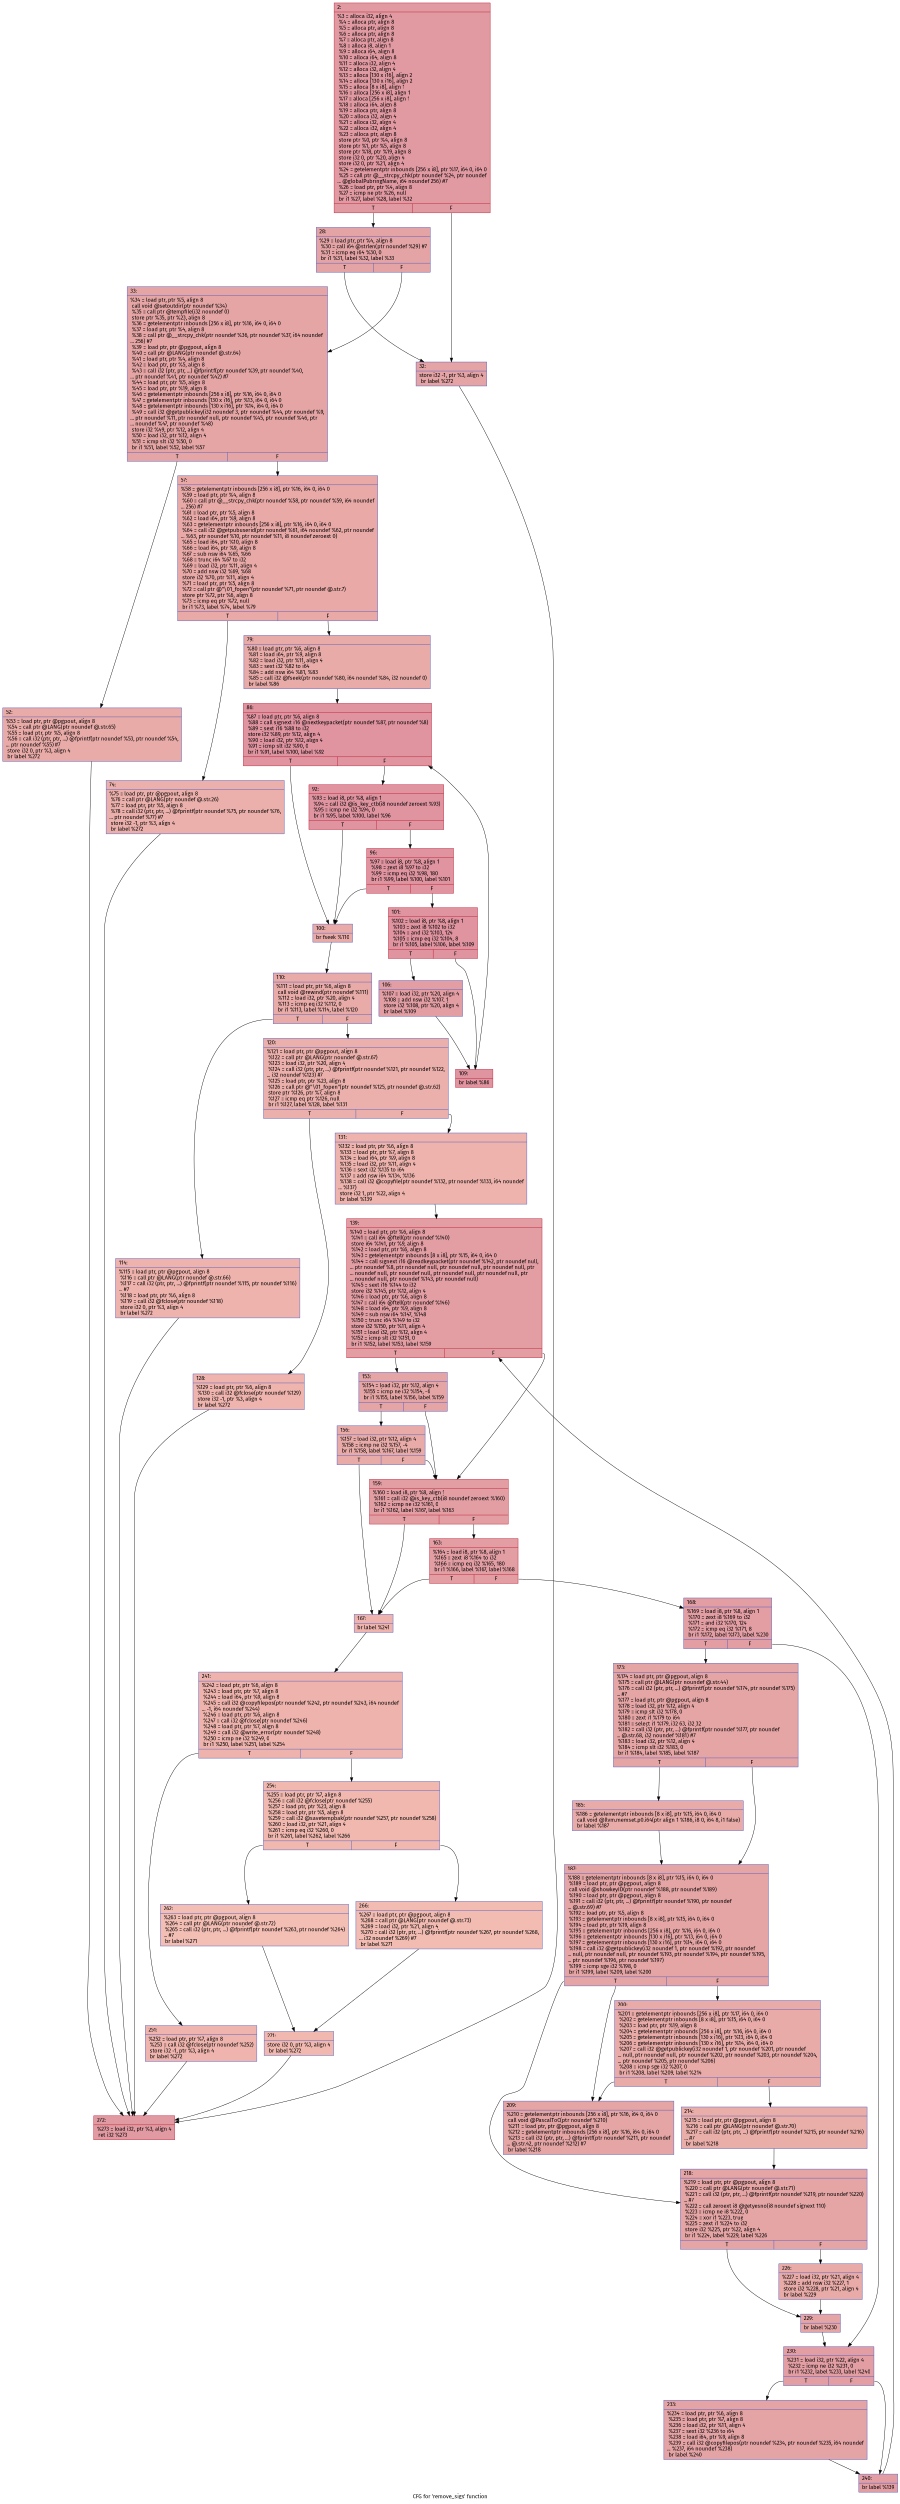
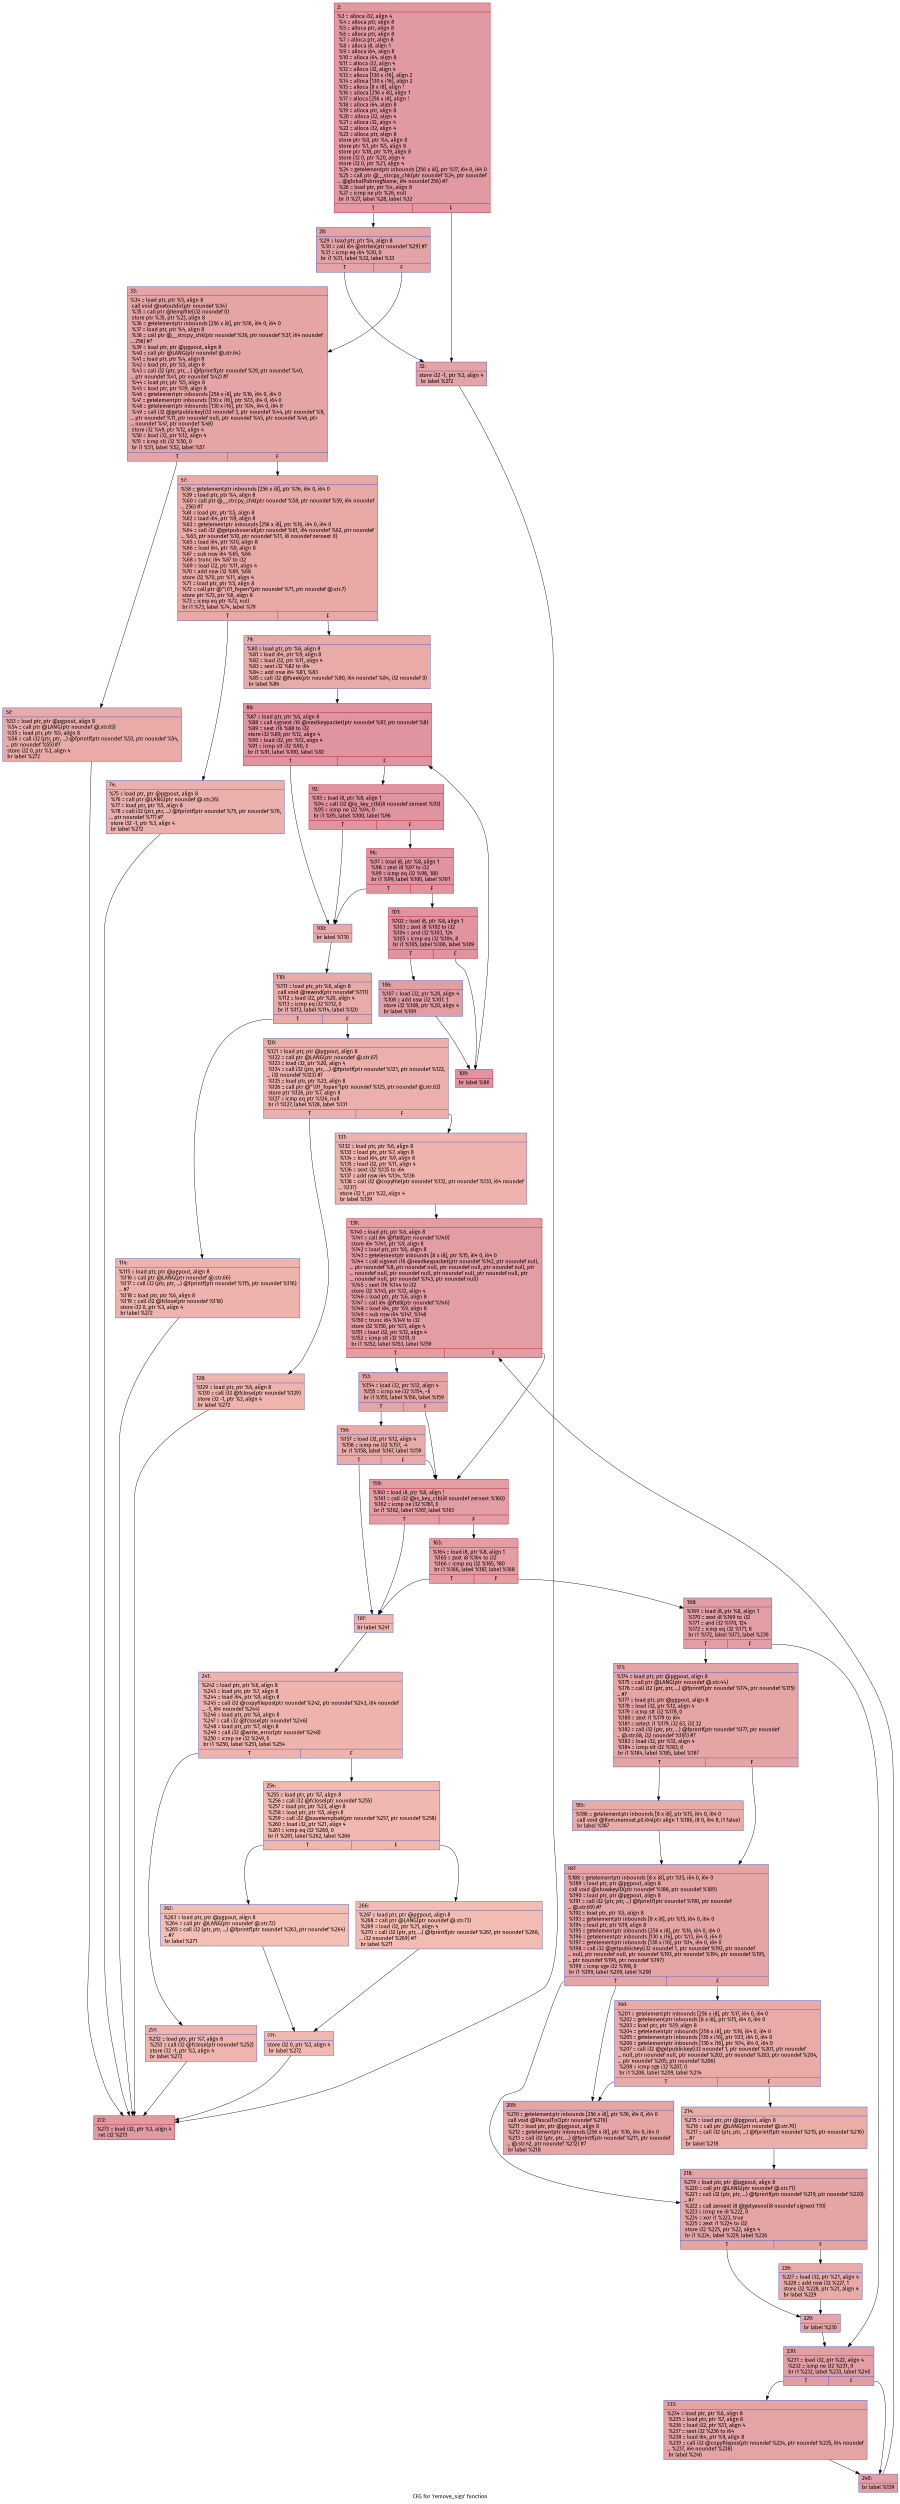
(333, 937) -> (333, 937)
